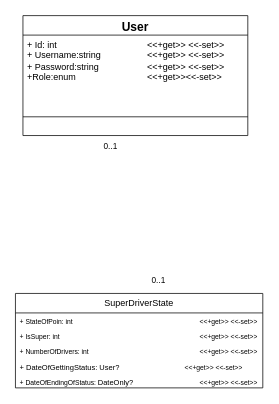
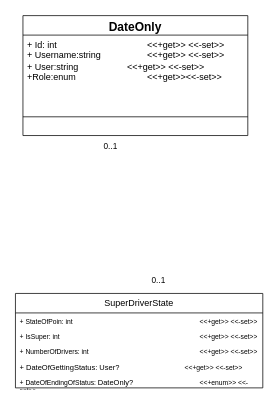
(135, 26) -> (135, 26)
(116, 62) -> (116, 62)
(119, 382) -> (121, 382)
